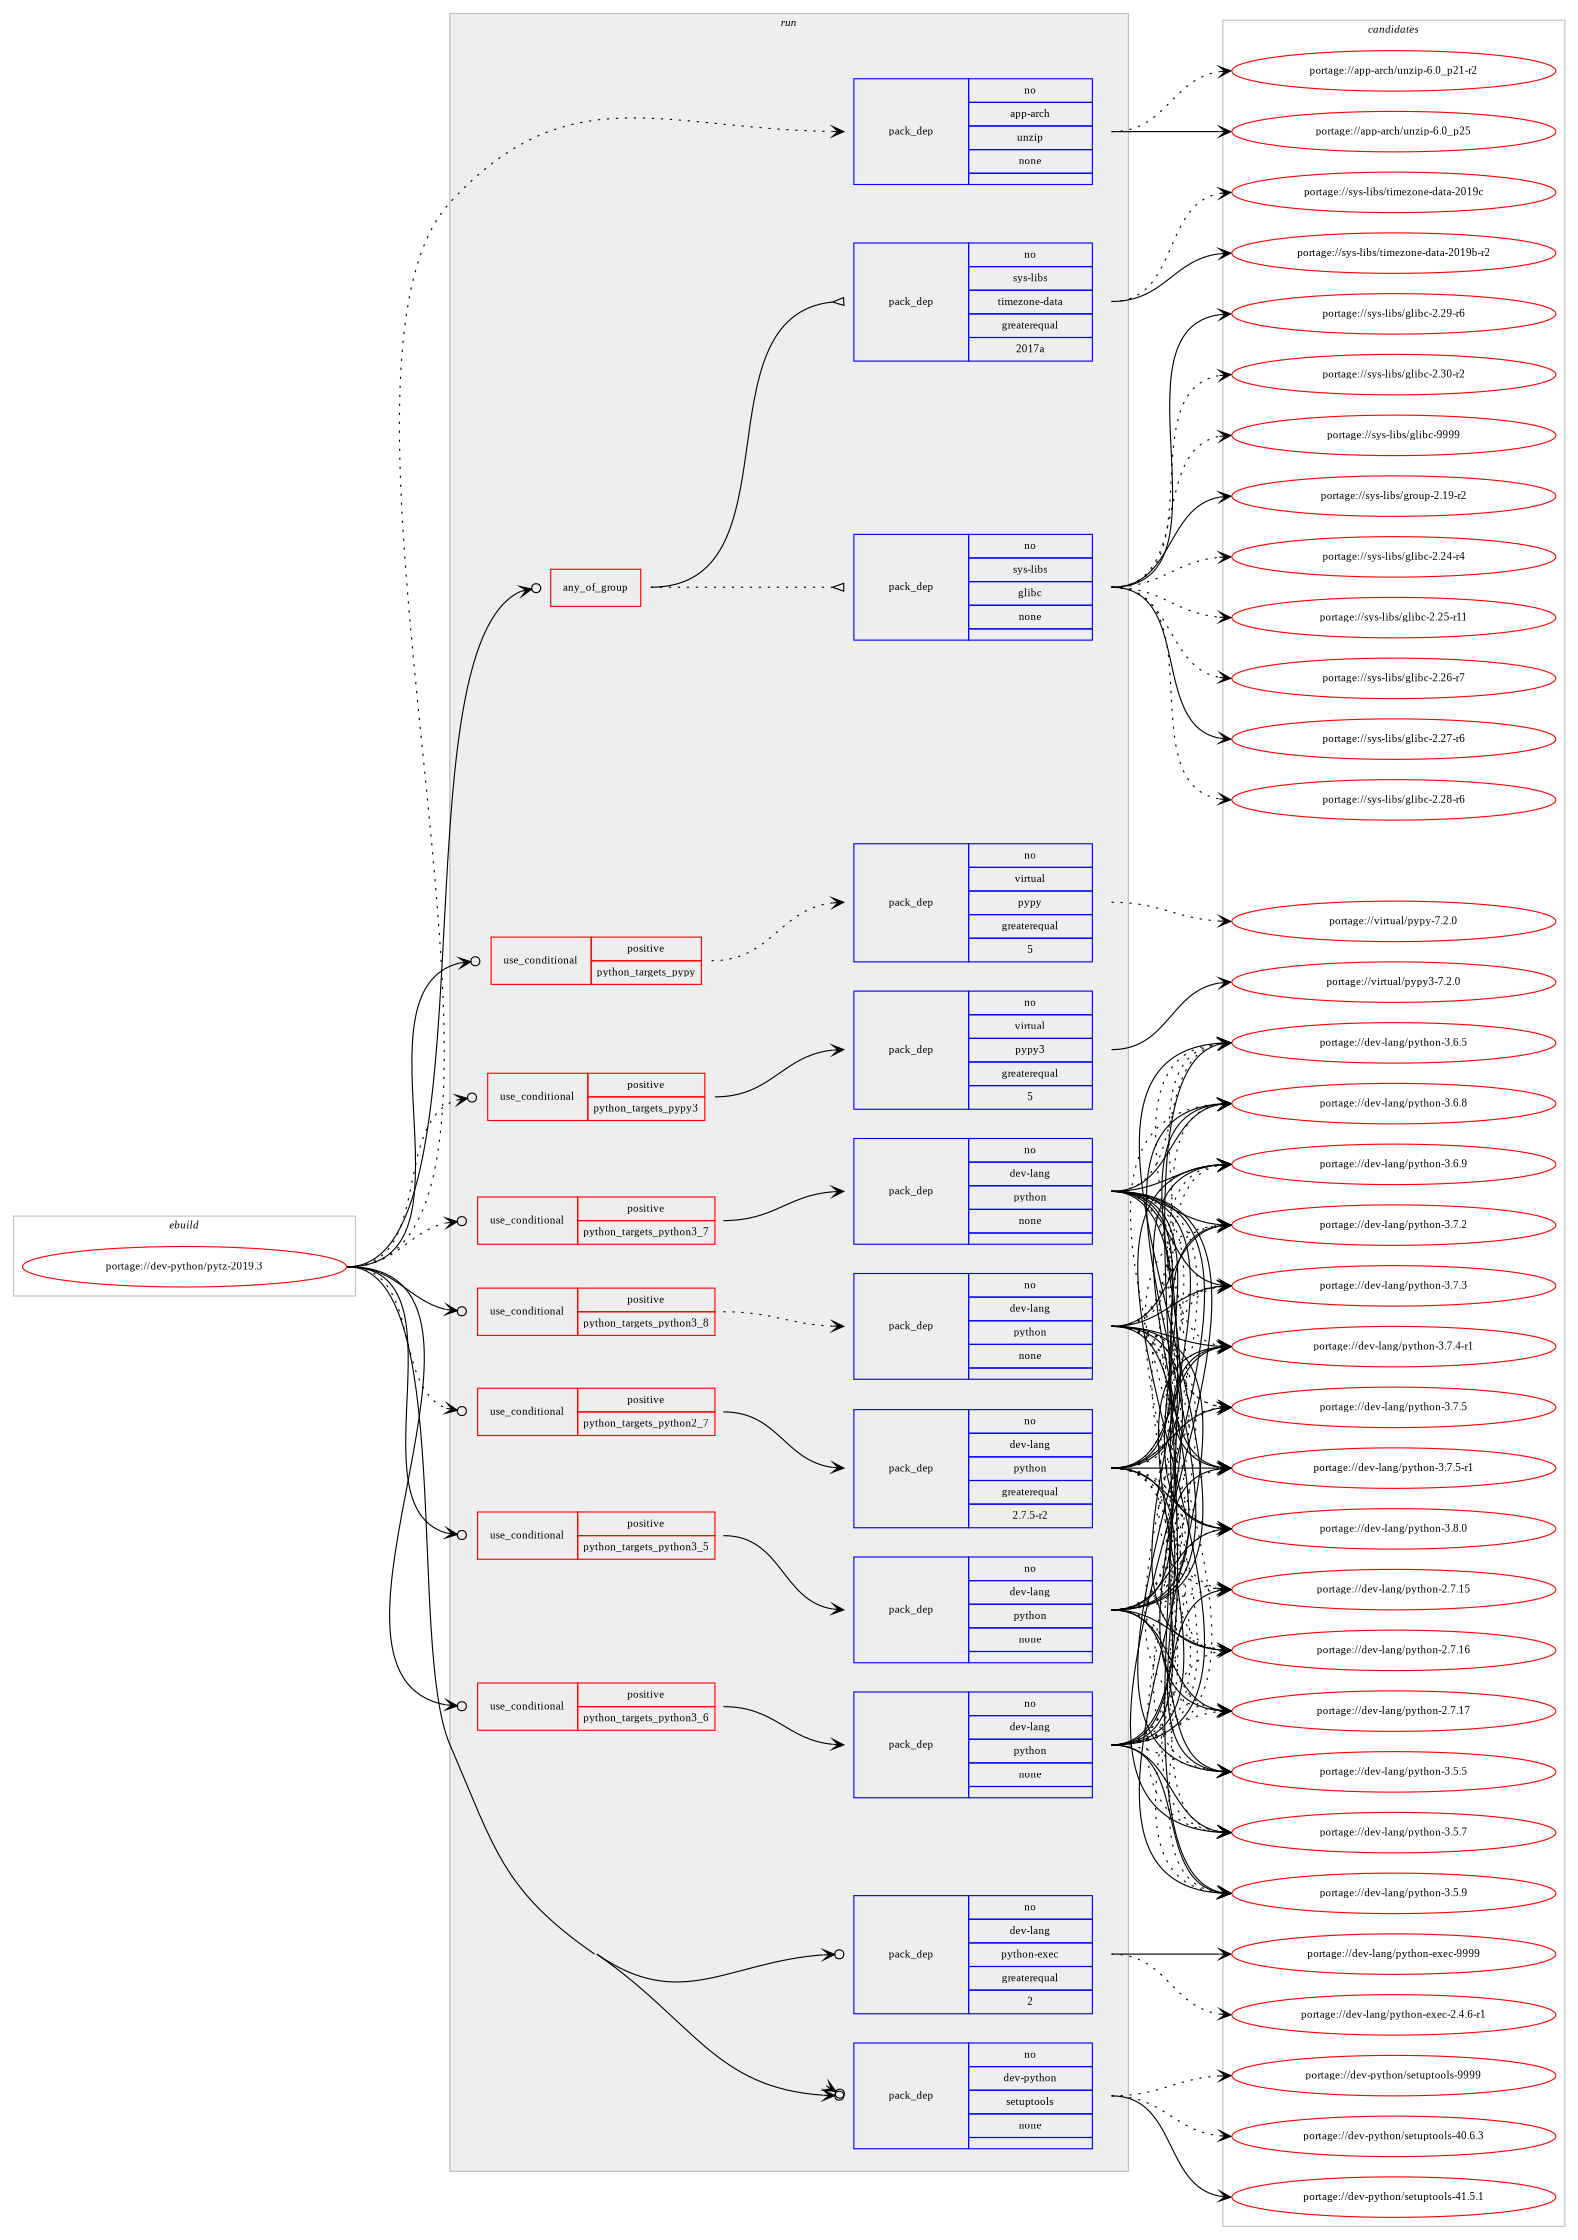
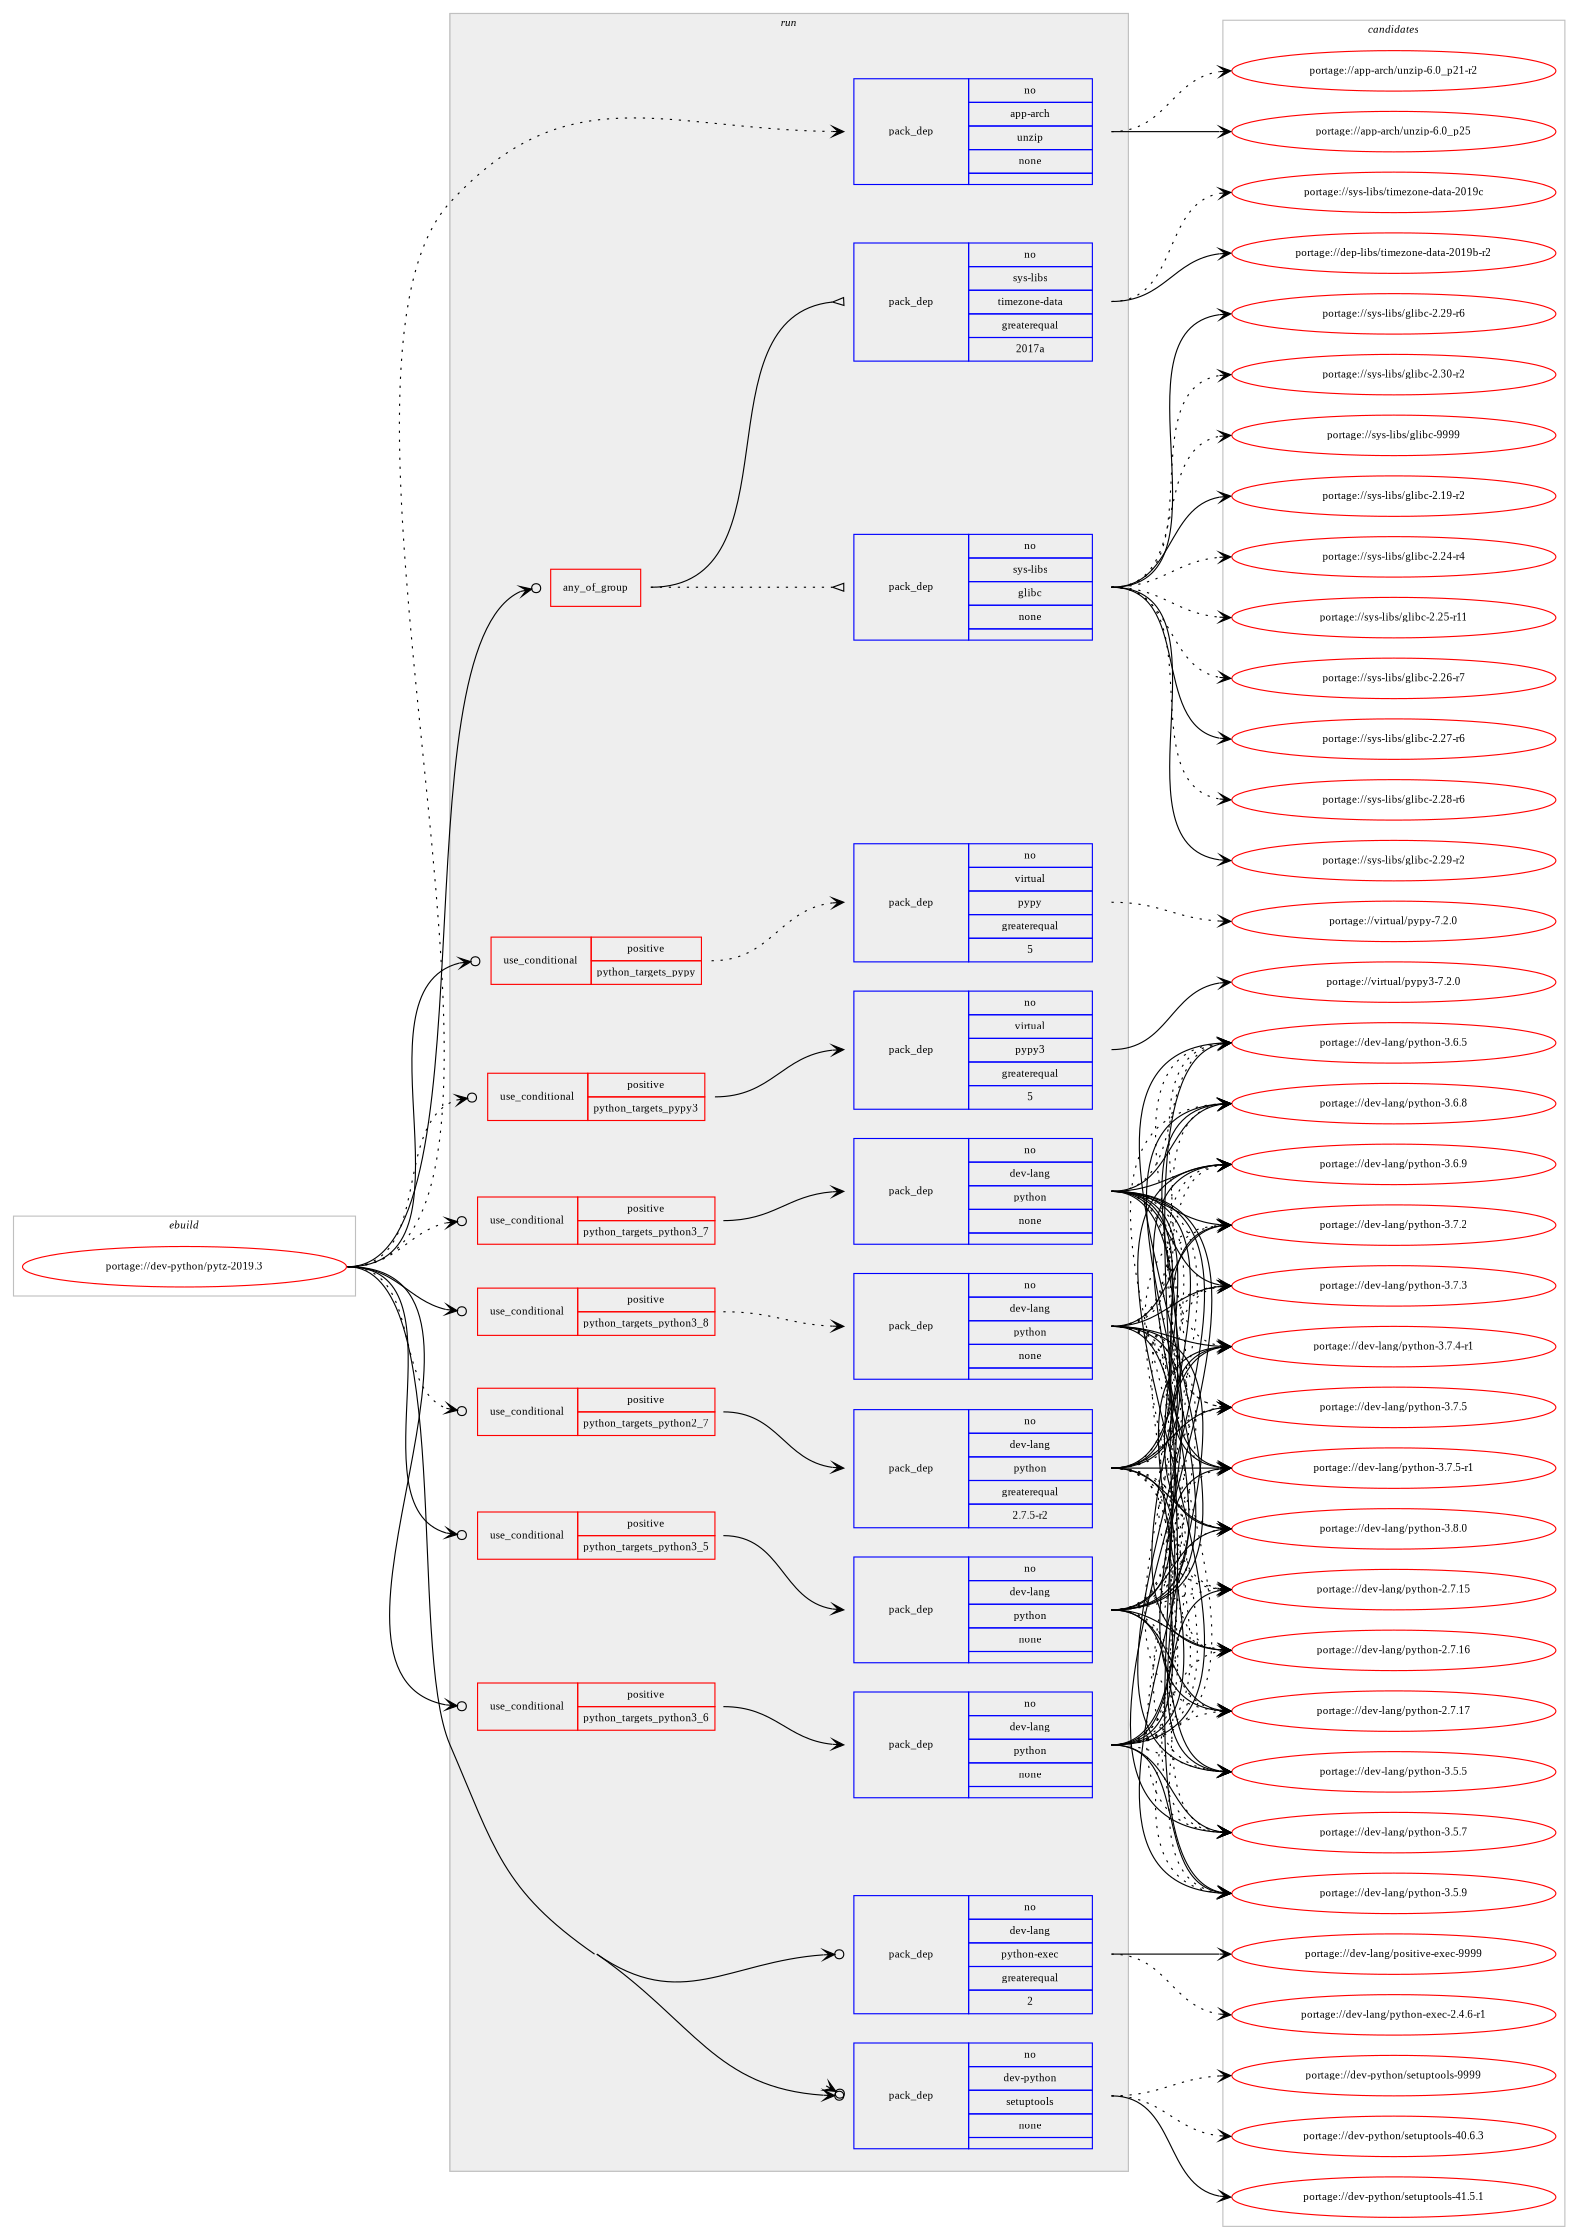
(1394, 253) -> (1394, 253)
(1394, 496) -> (1394, 496)
none -> (1394, 861)
(1394, 1954) -> (1394, 1954)
